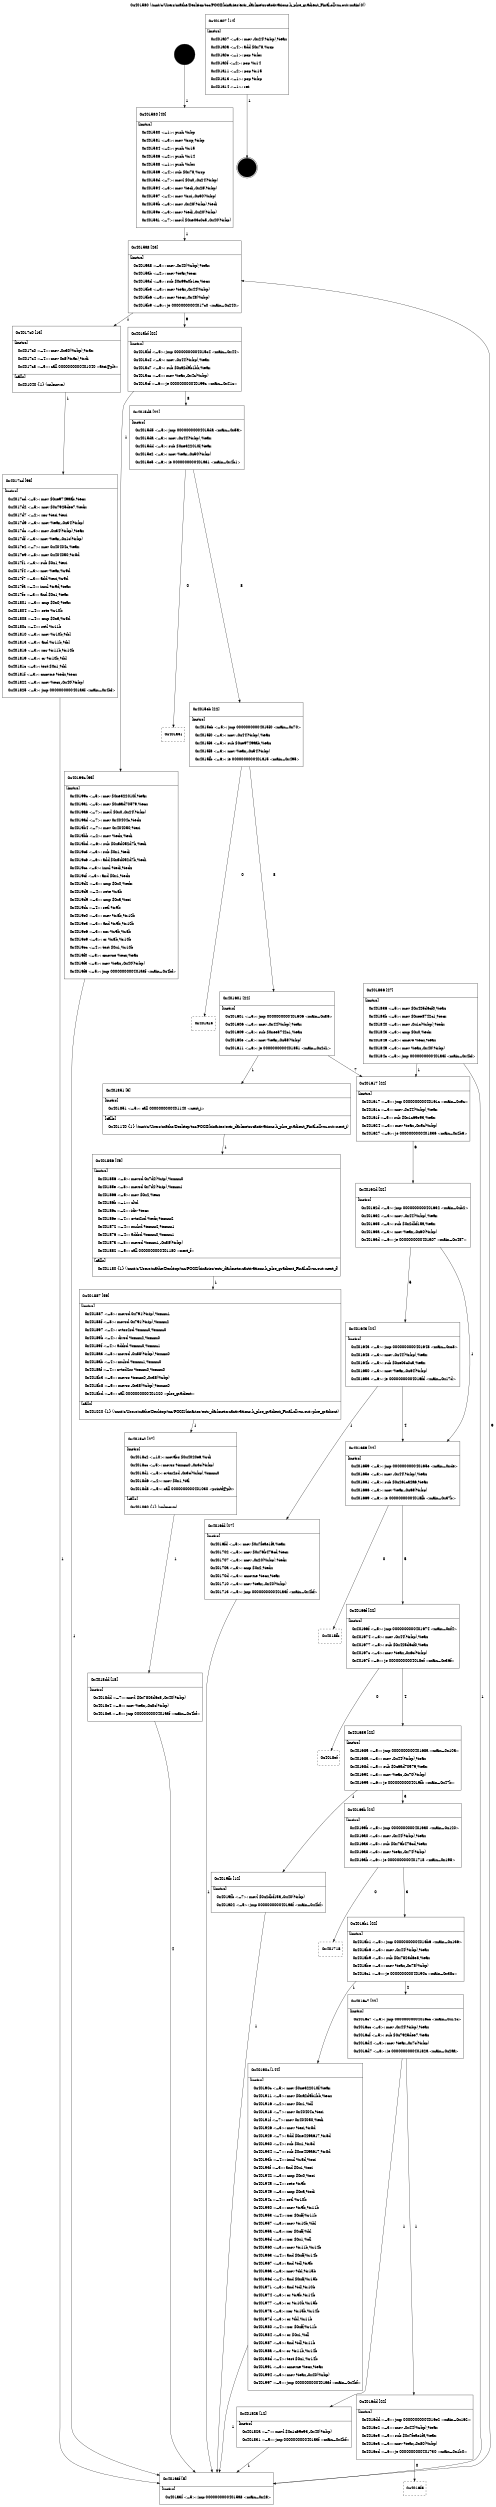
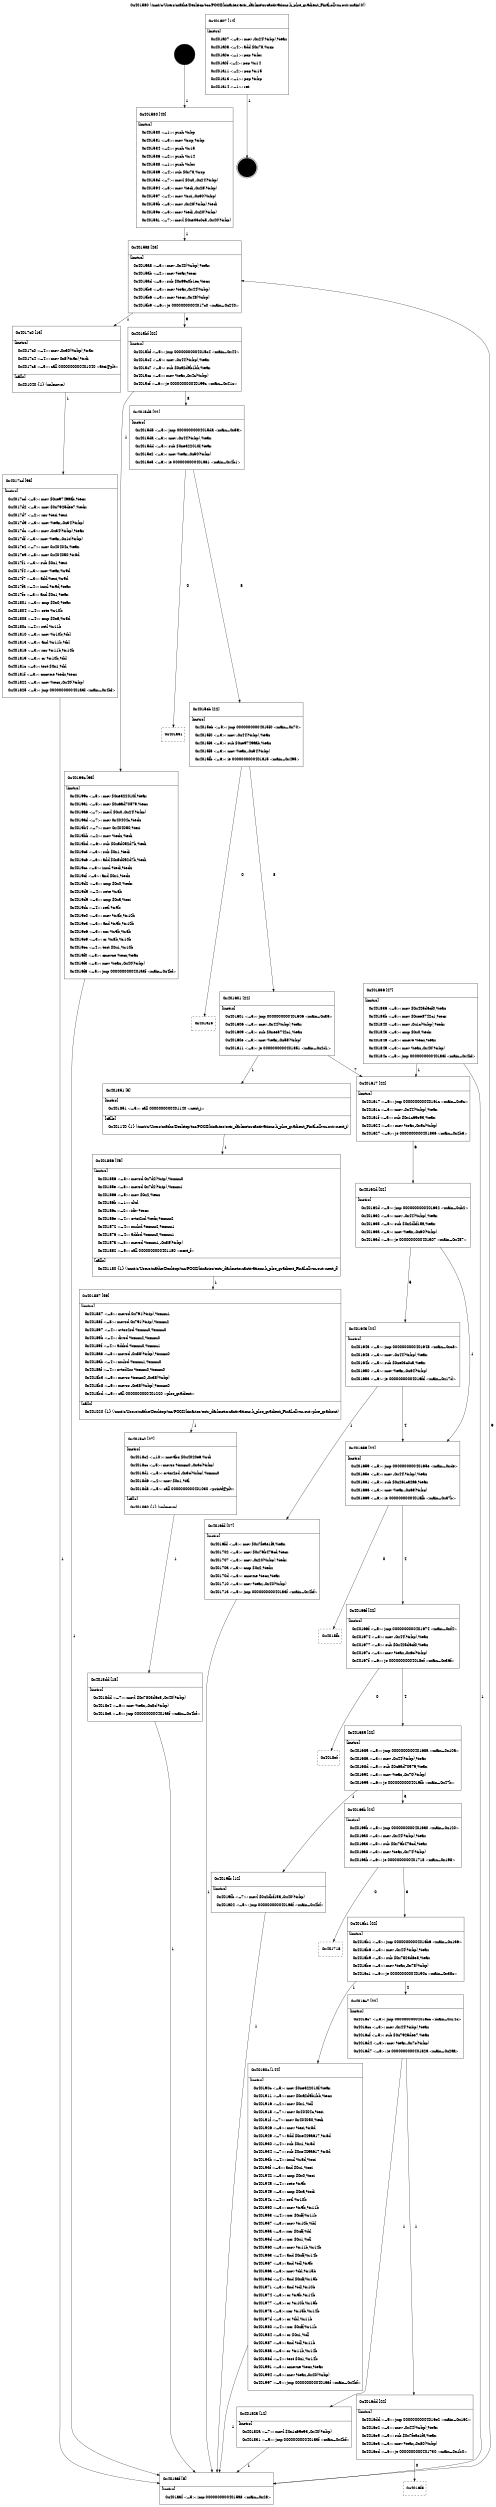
(405, 1559) -> (405, 1559)
(172, 1949) -> (172, 1949)
